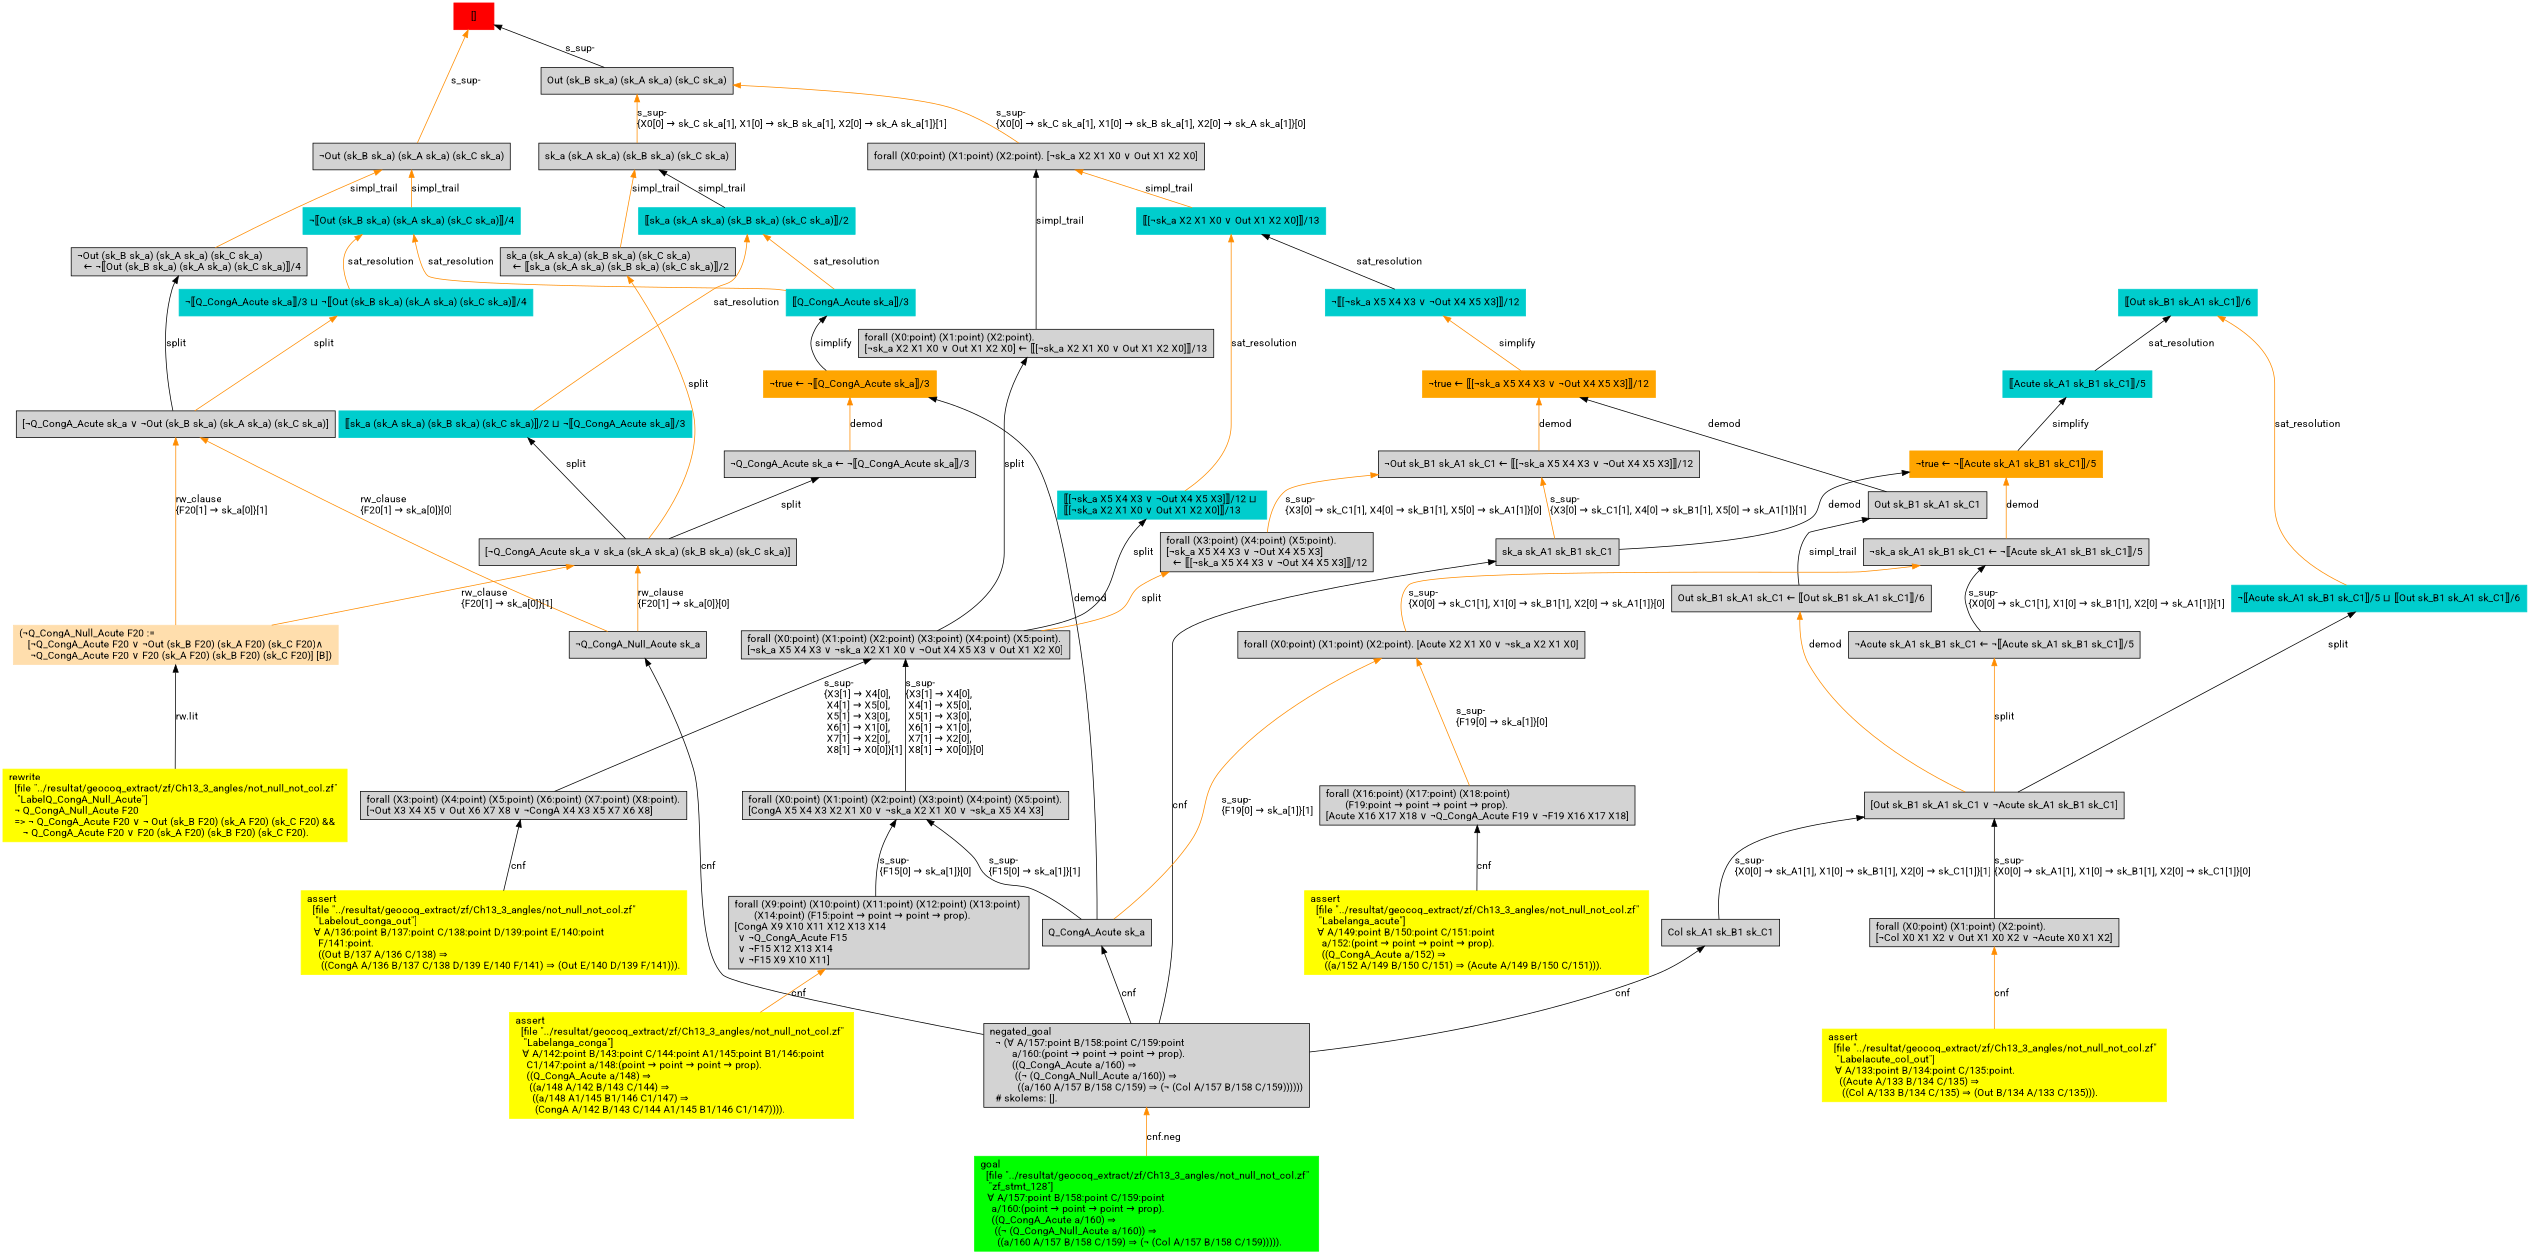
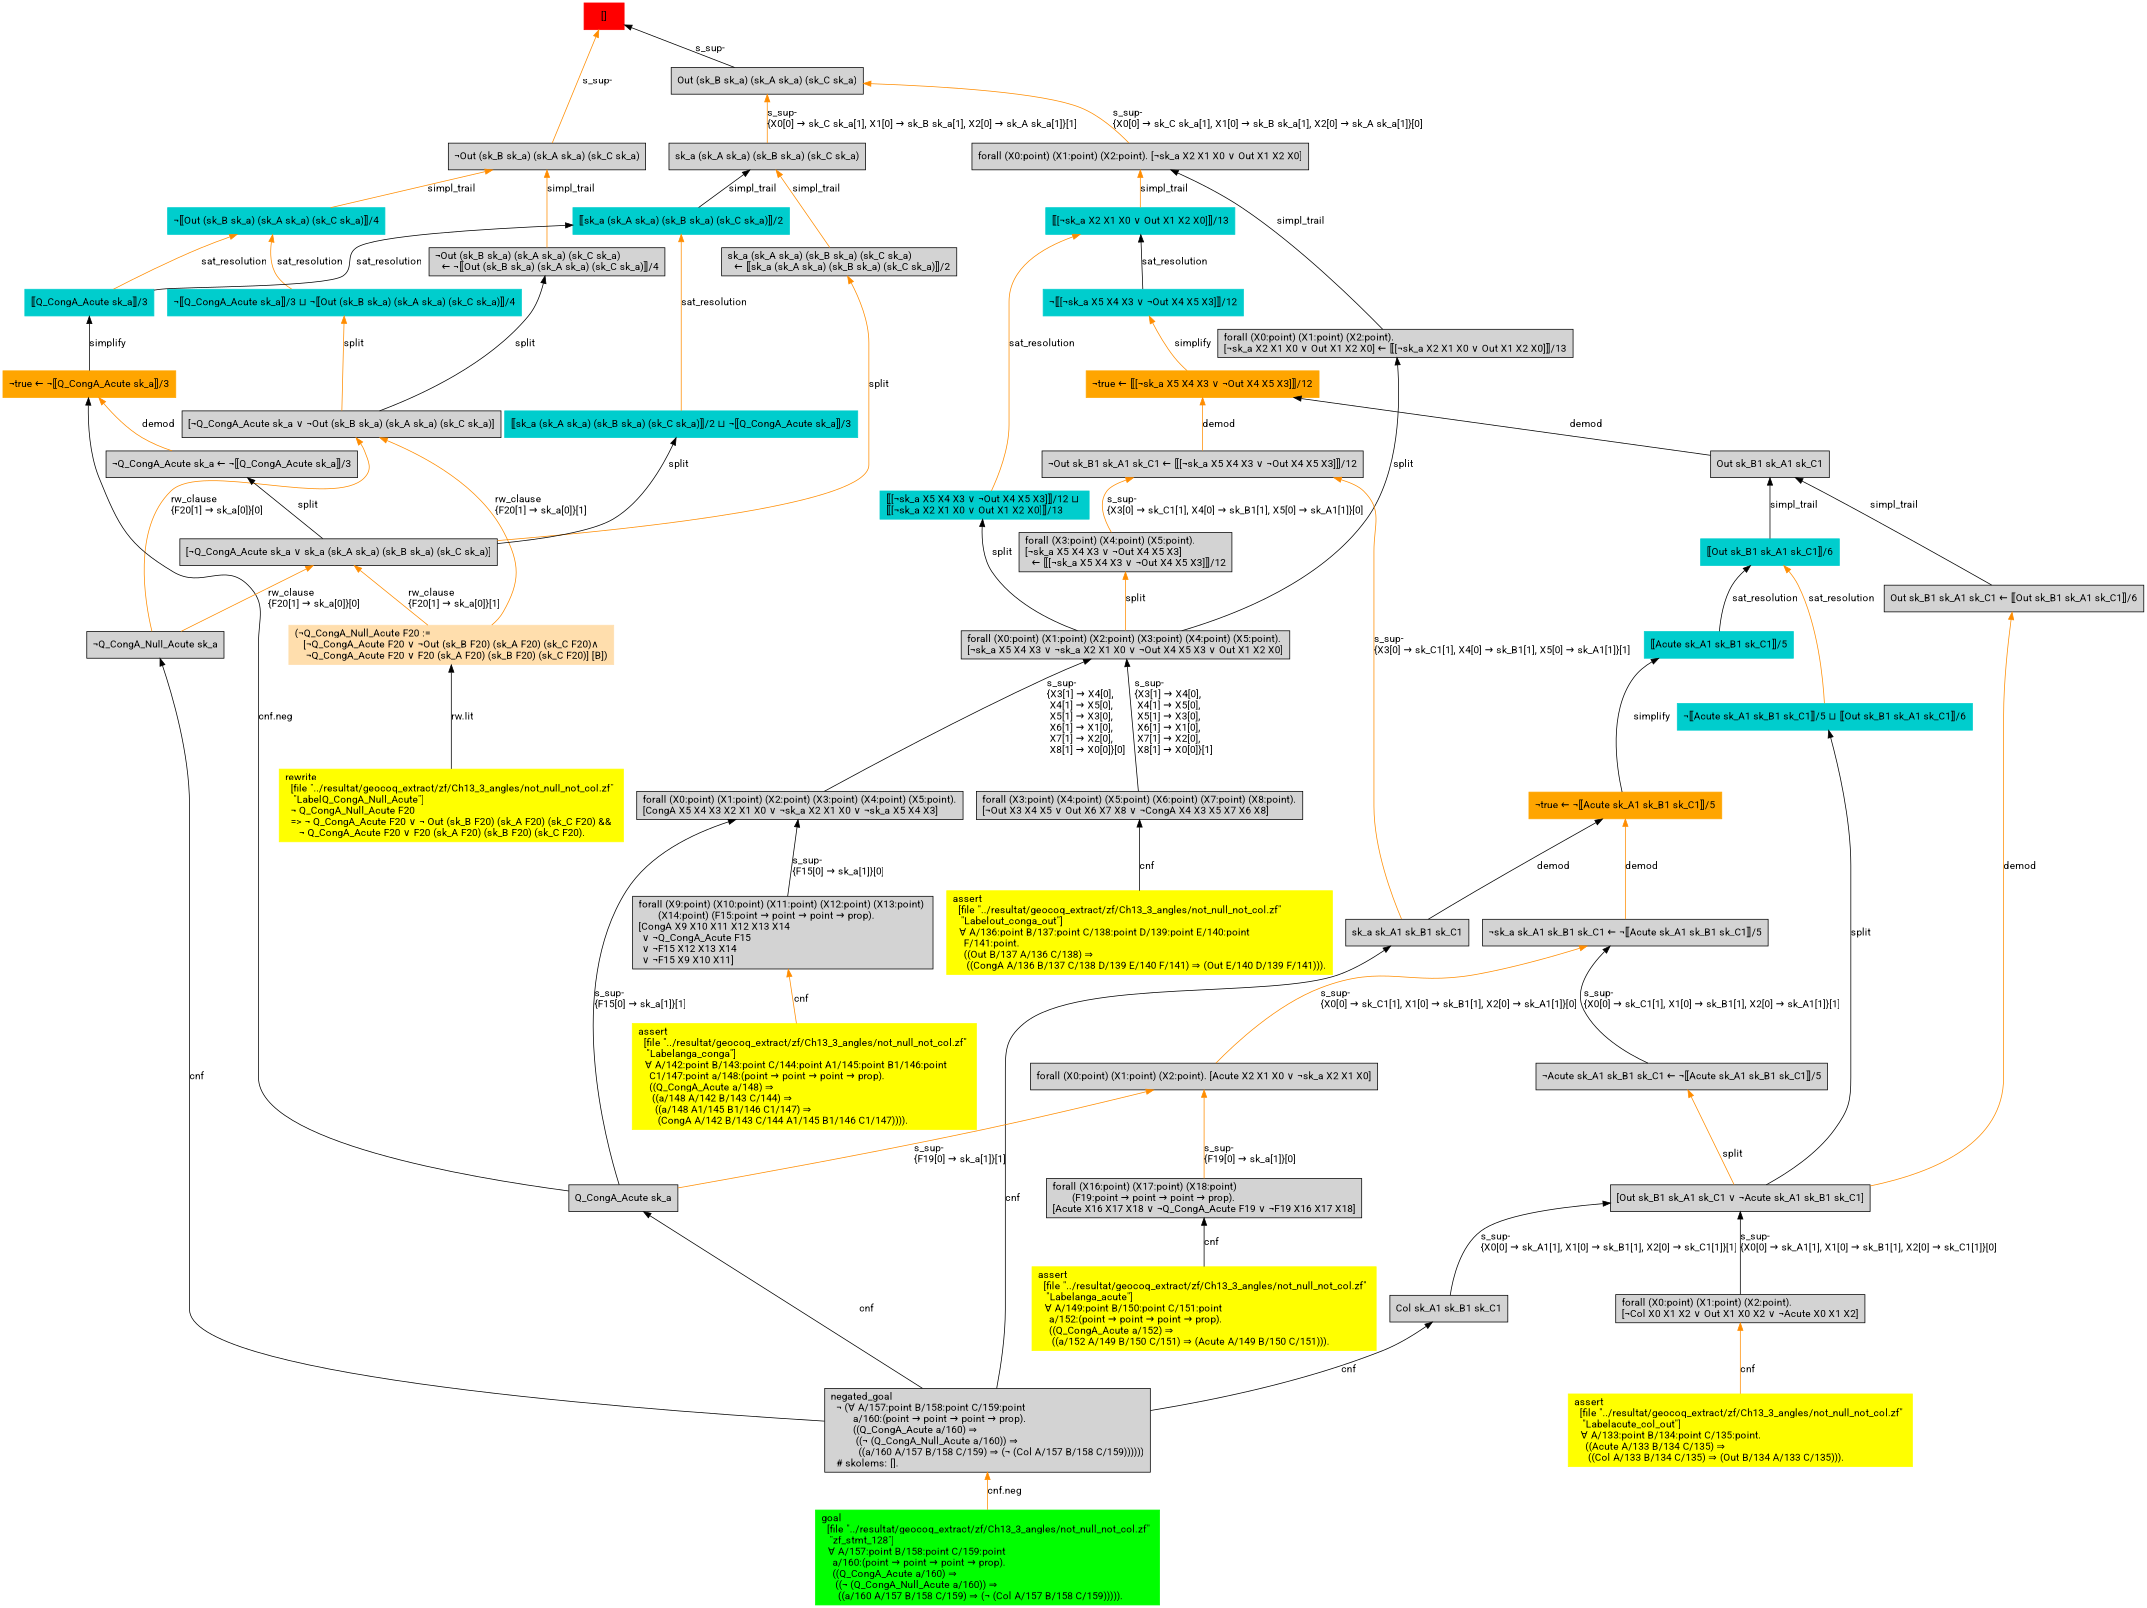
(802, 264) -> (352, 252)
none -> (1770, 512)
(1091, 599) -> (276, 717)
